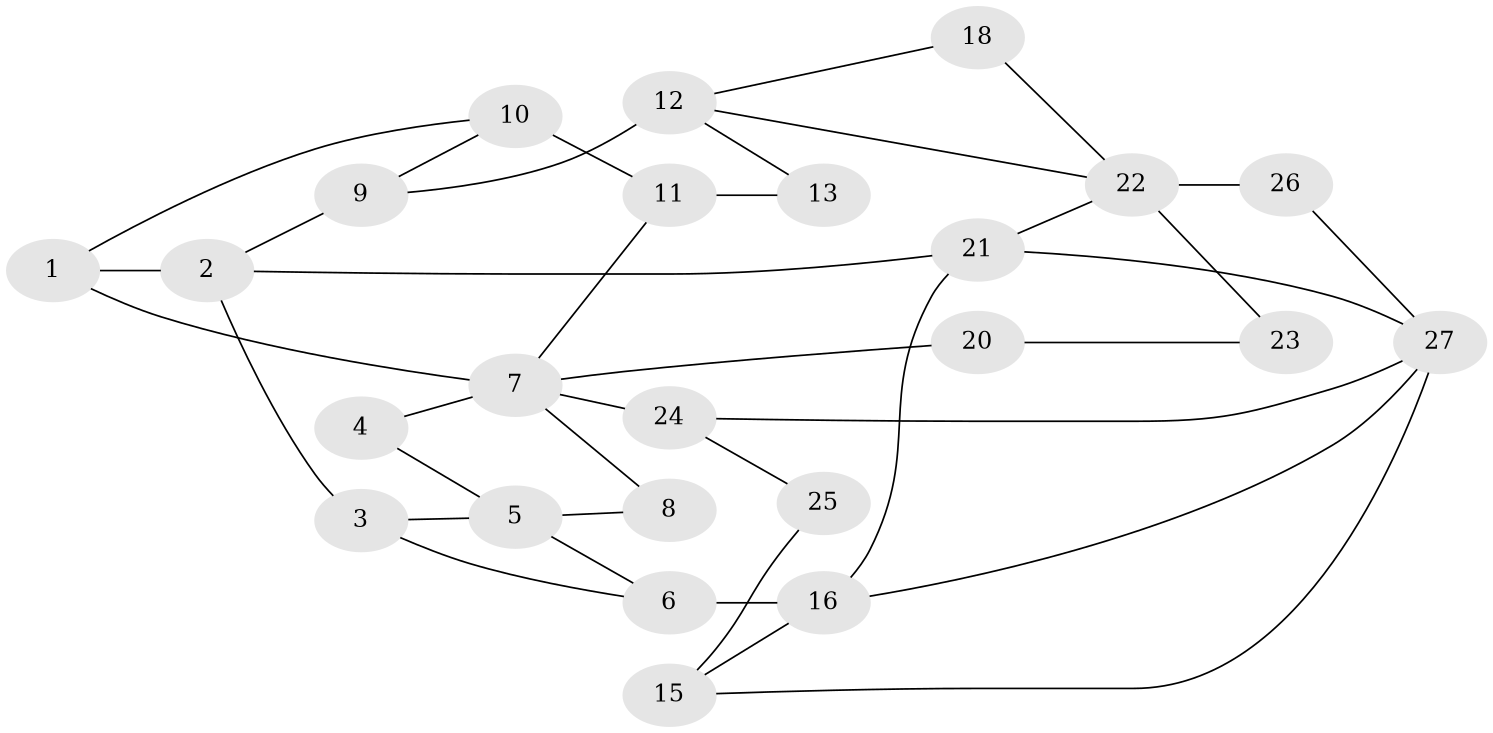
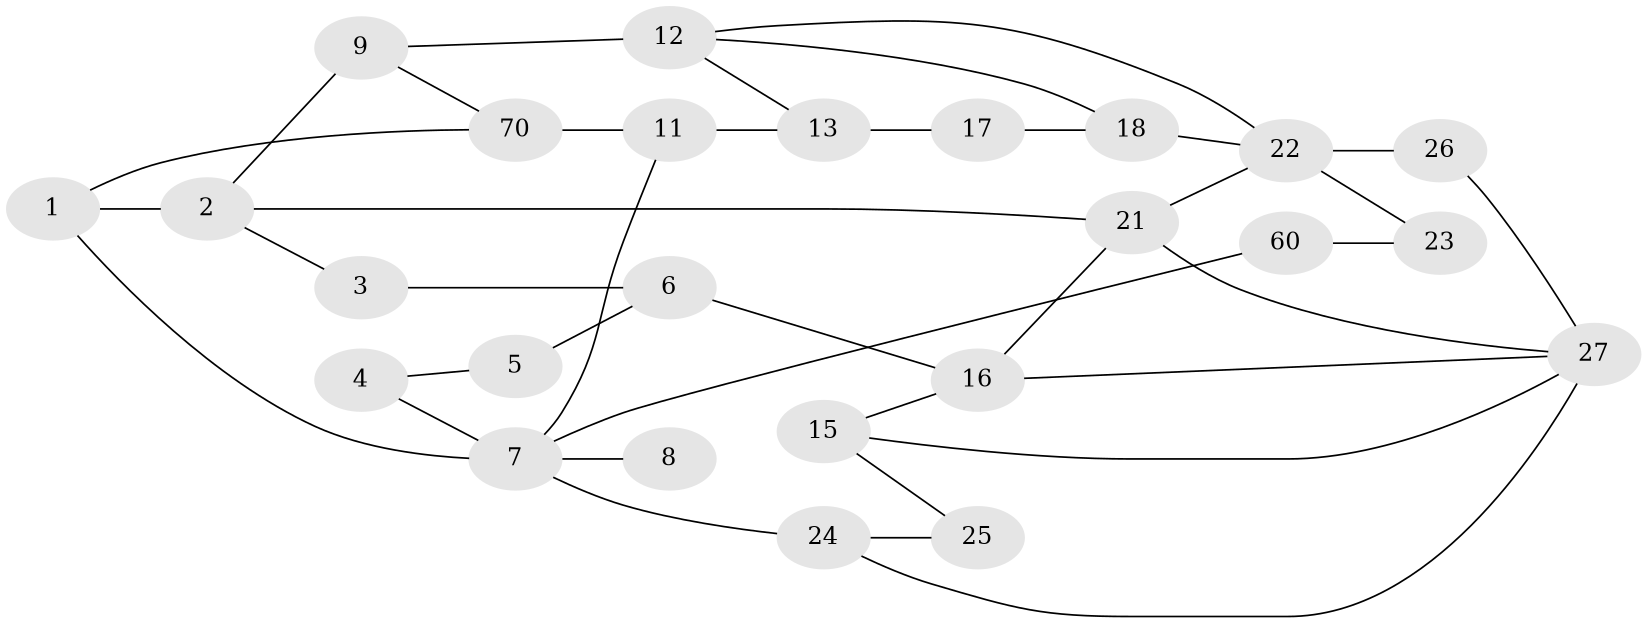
(515, 116) -> (515, 130)
none -> (978, 130)
(978, 342) -> (1286, 243)
(593, 514) -> none
(439, 519) -> none
